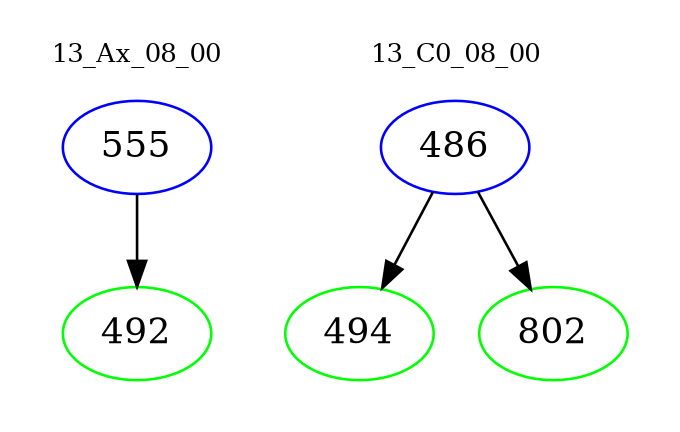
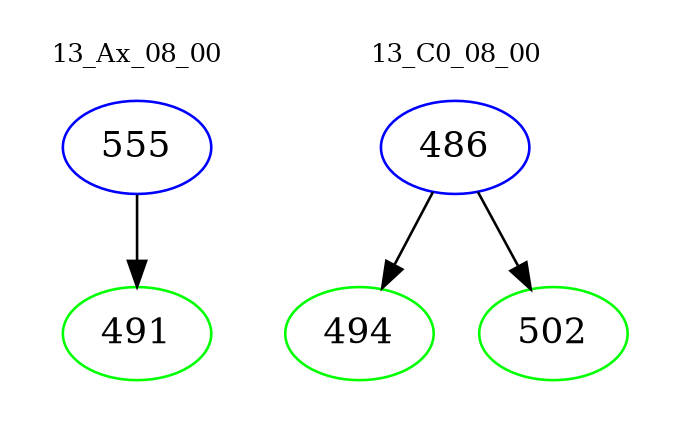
(137, 334) -> (137, 334)
(553, 334) -> (553, 334)
